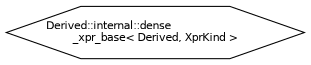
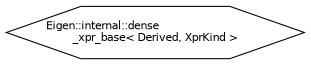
(155, 33) -> (155, 33)
